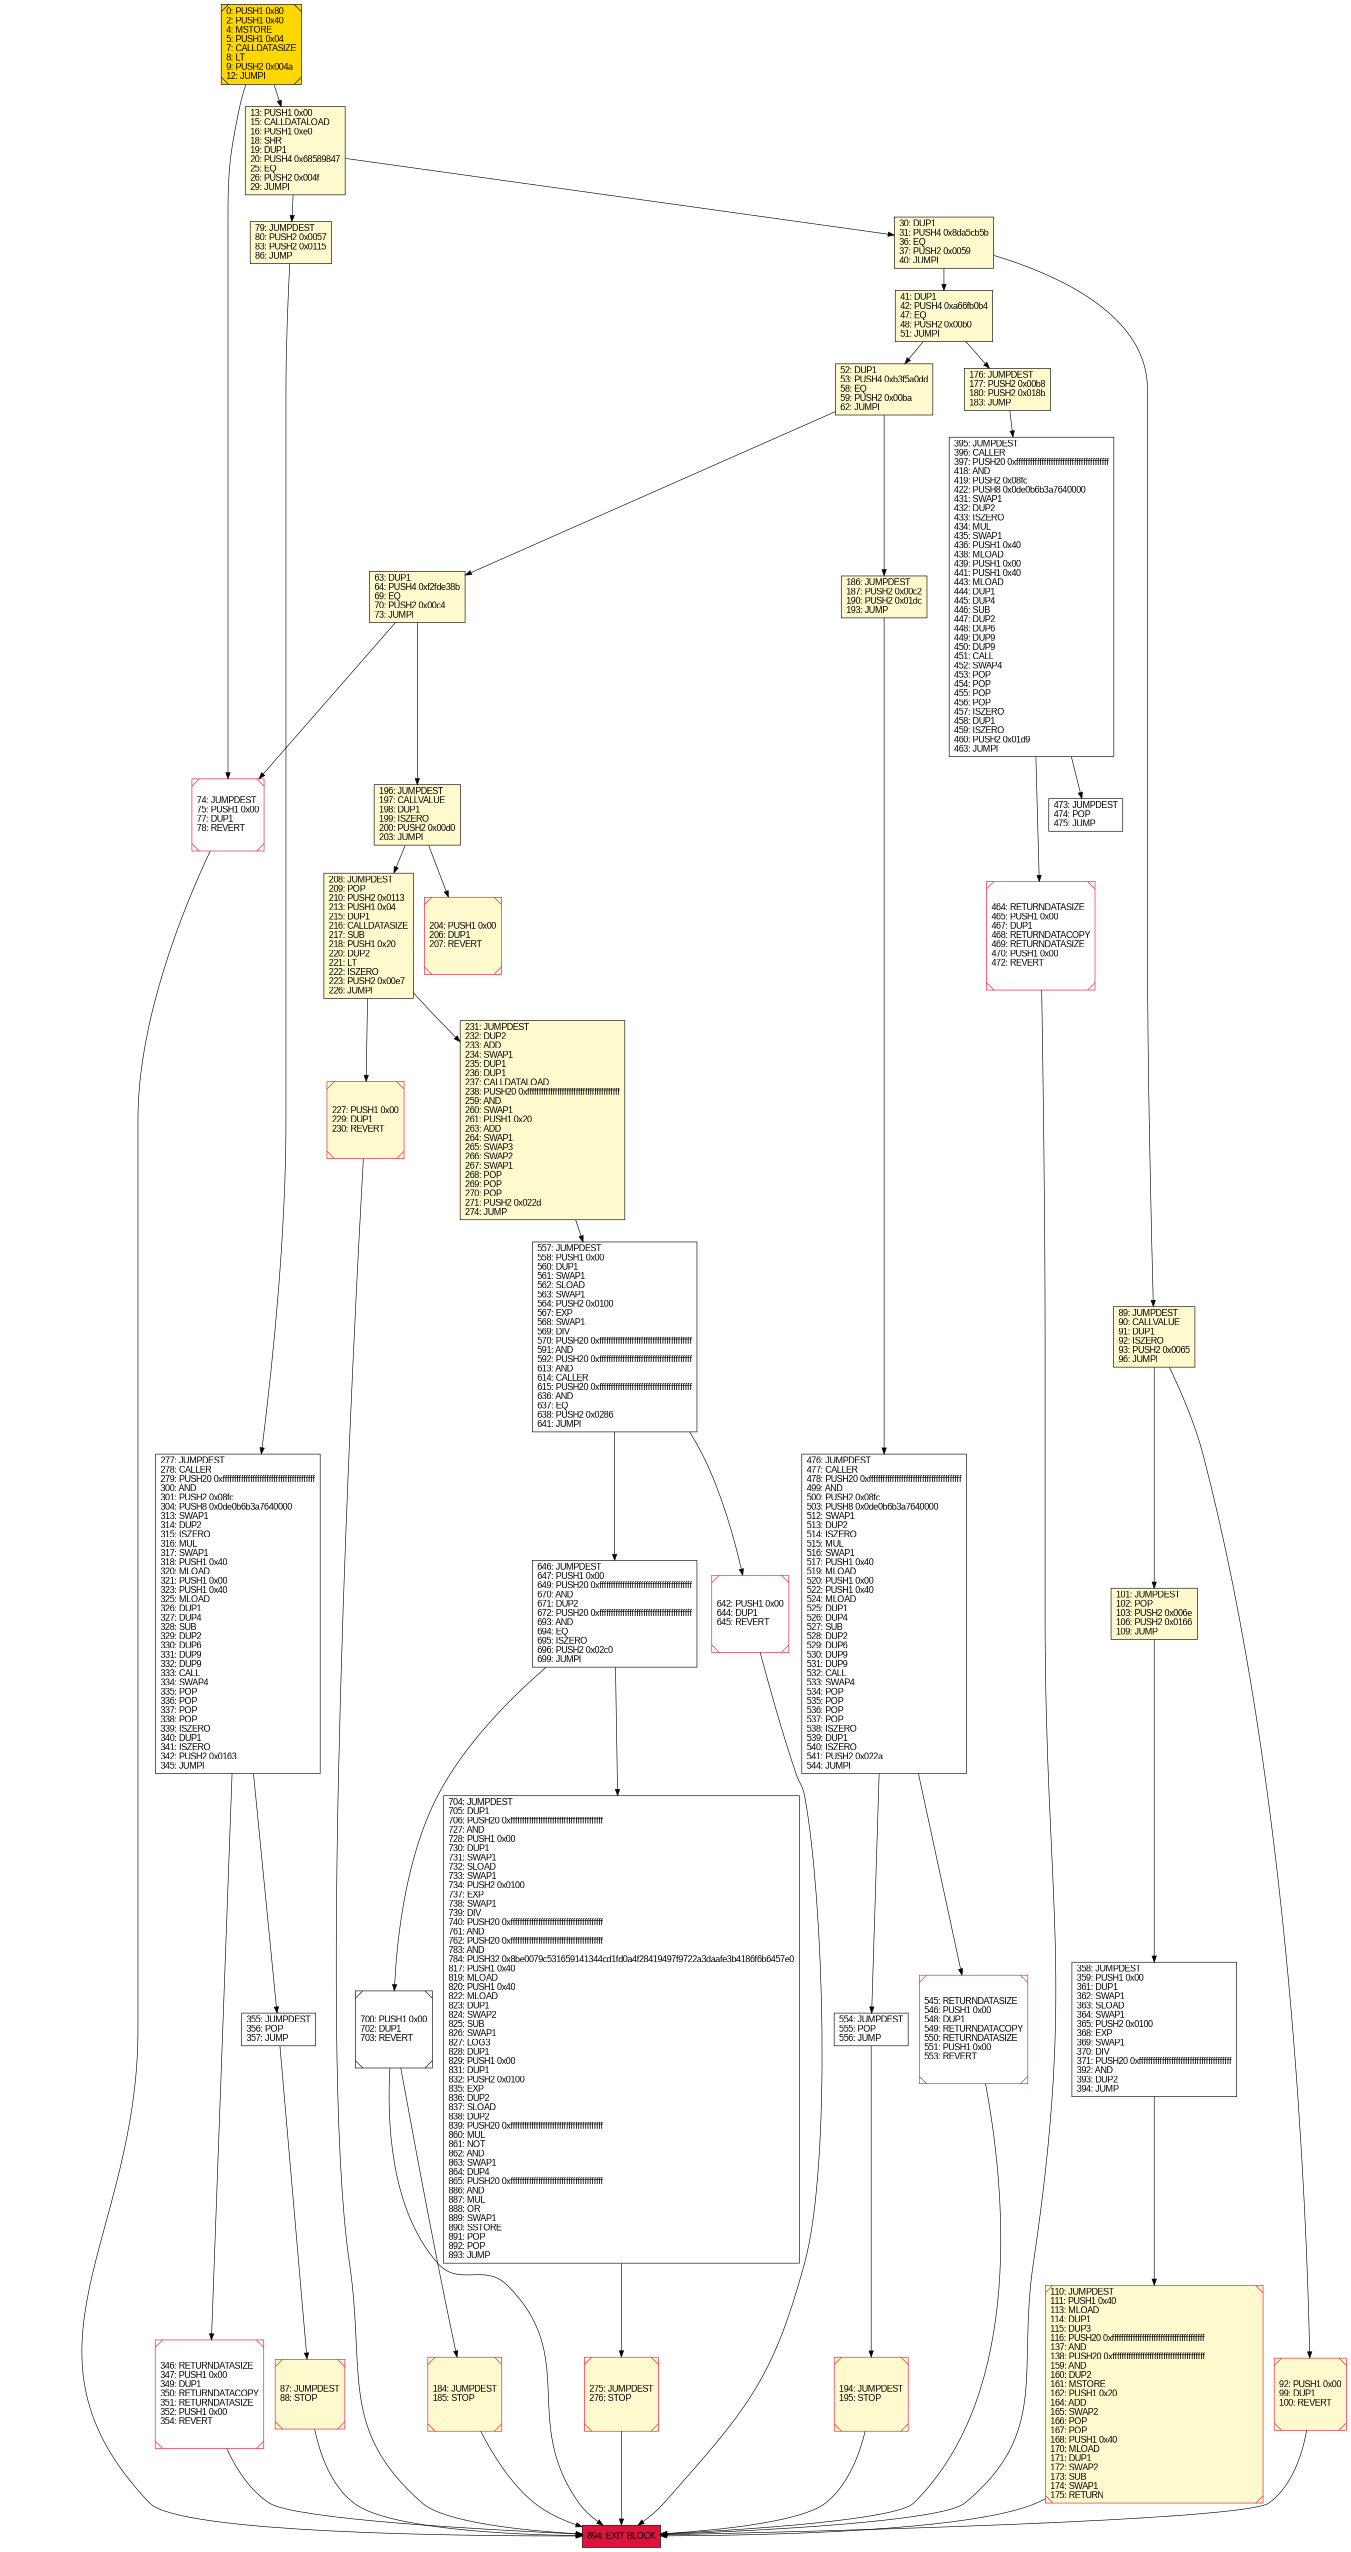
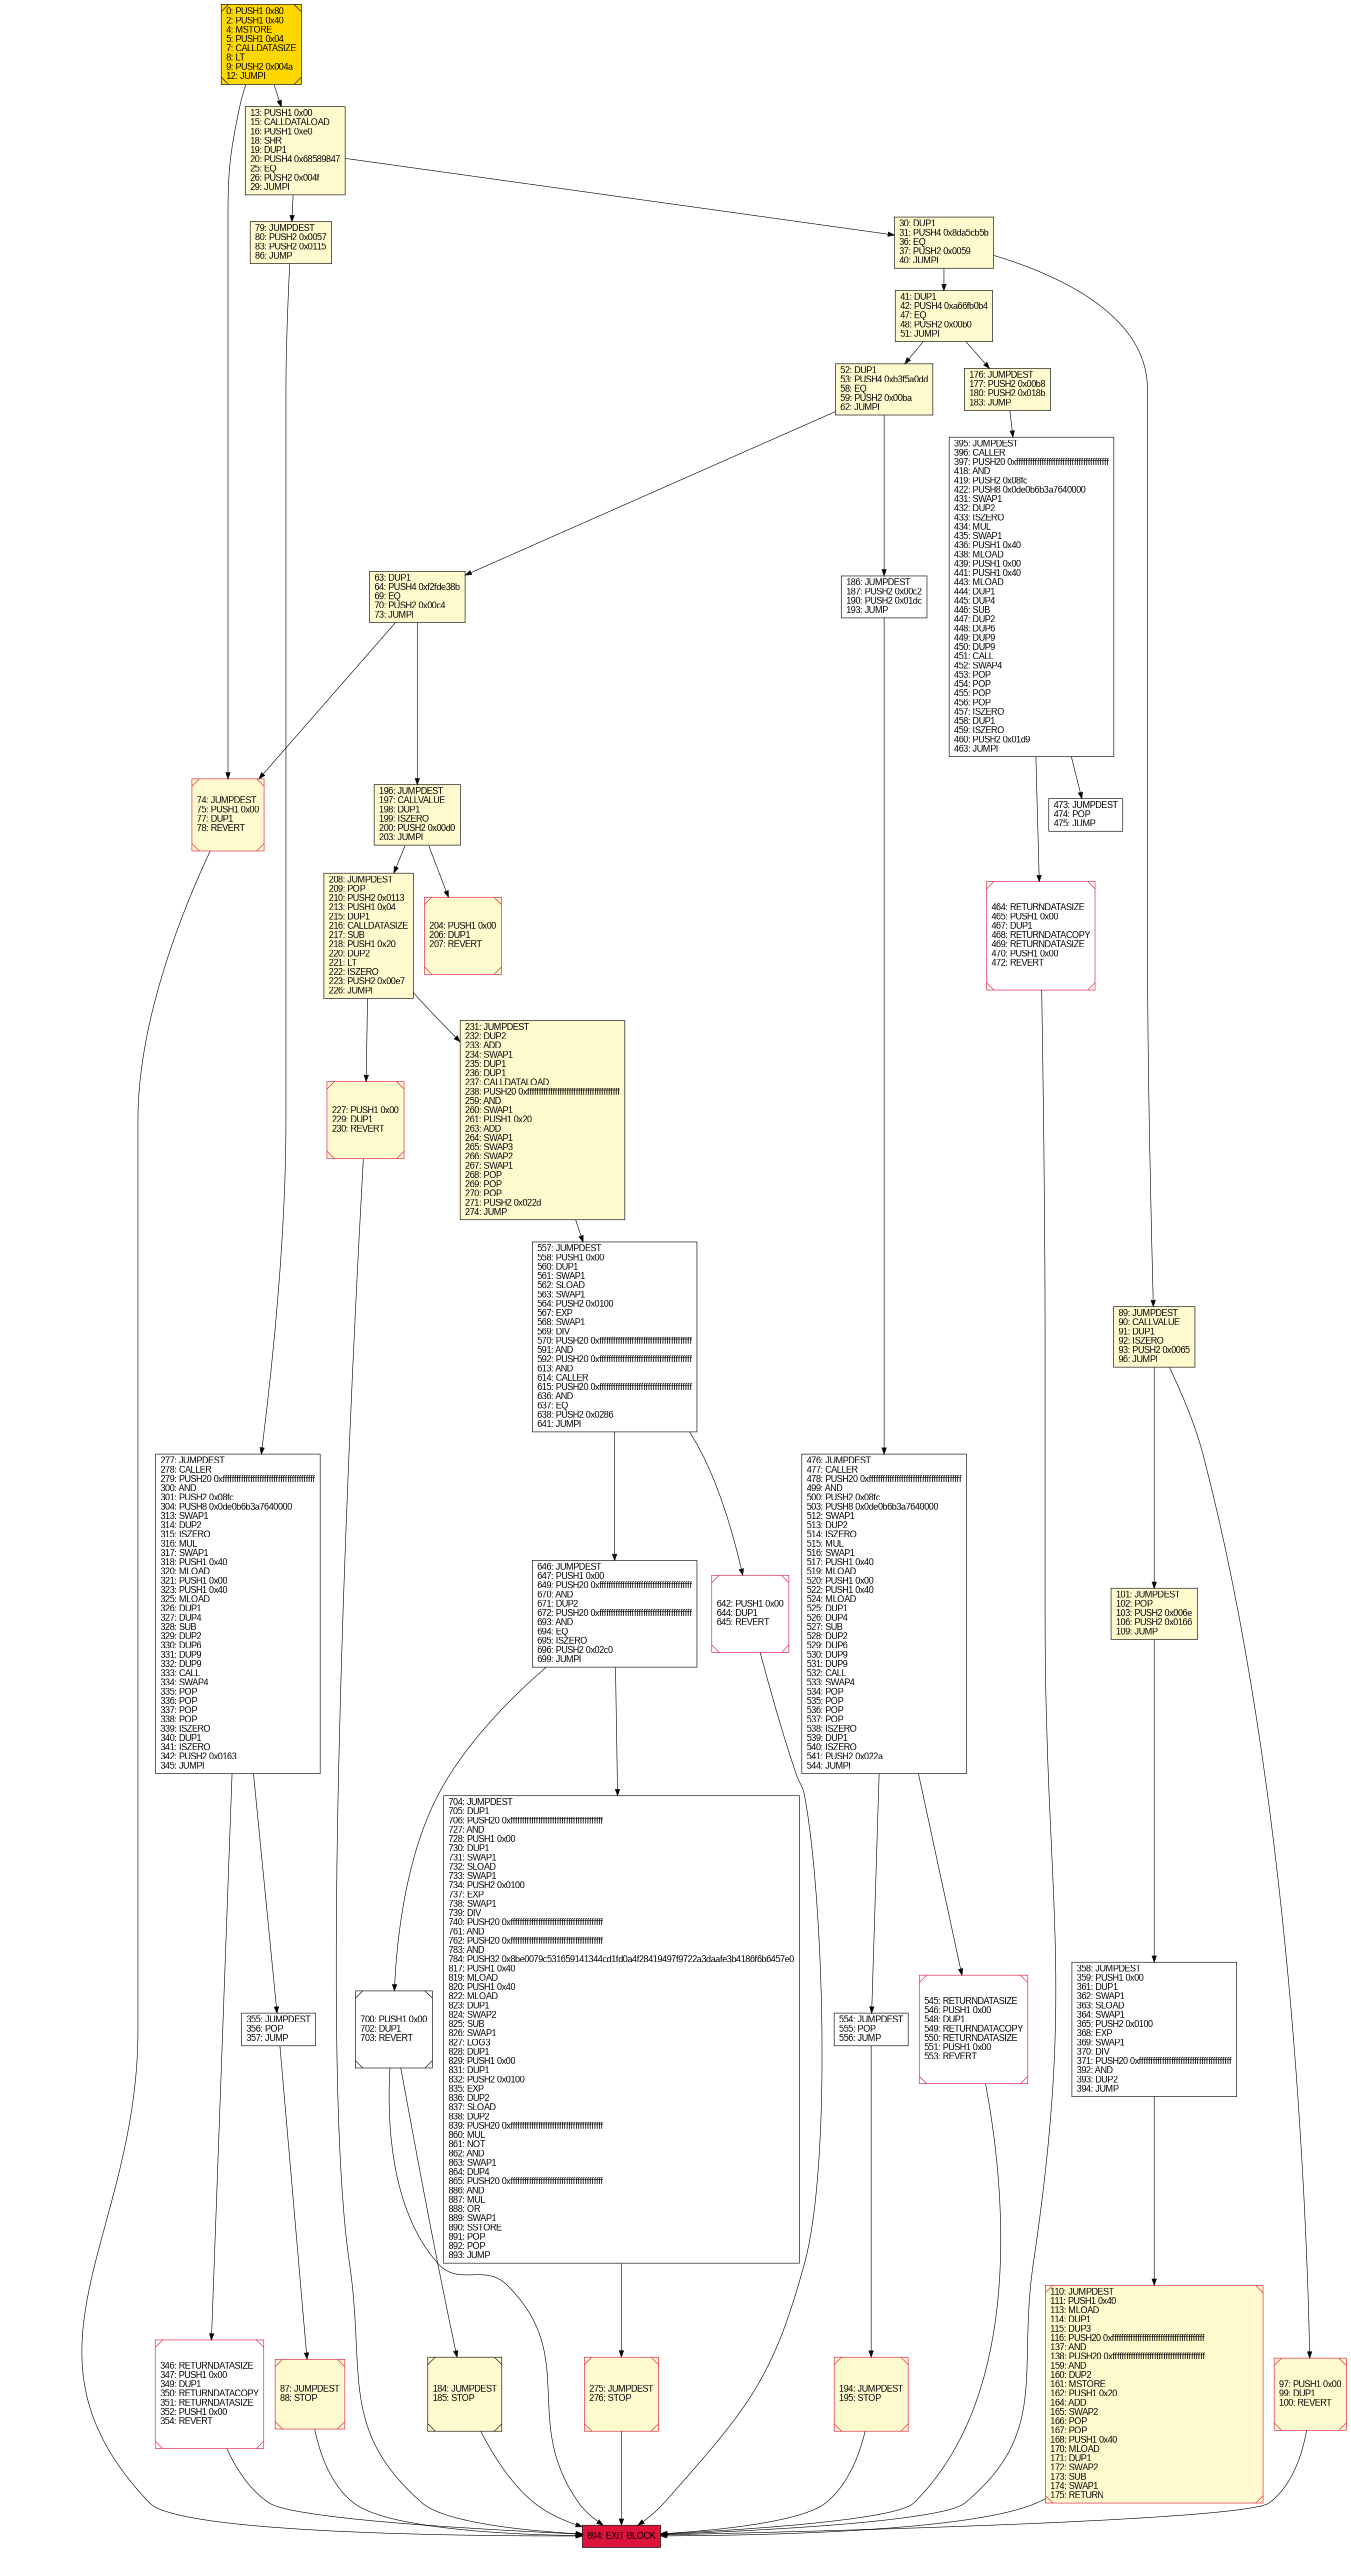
(884, 597) -> (884, 597)
(228, 815) -> (228, 815)
(465, 2394) -> (465, 2394)
(1310, 2394) -> (1310, 2394)
